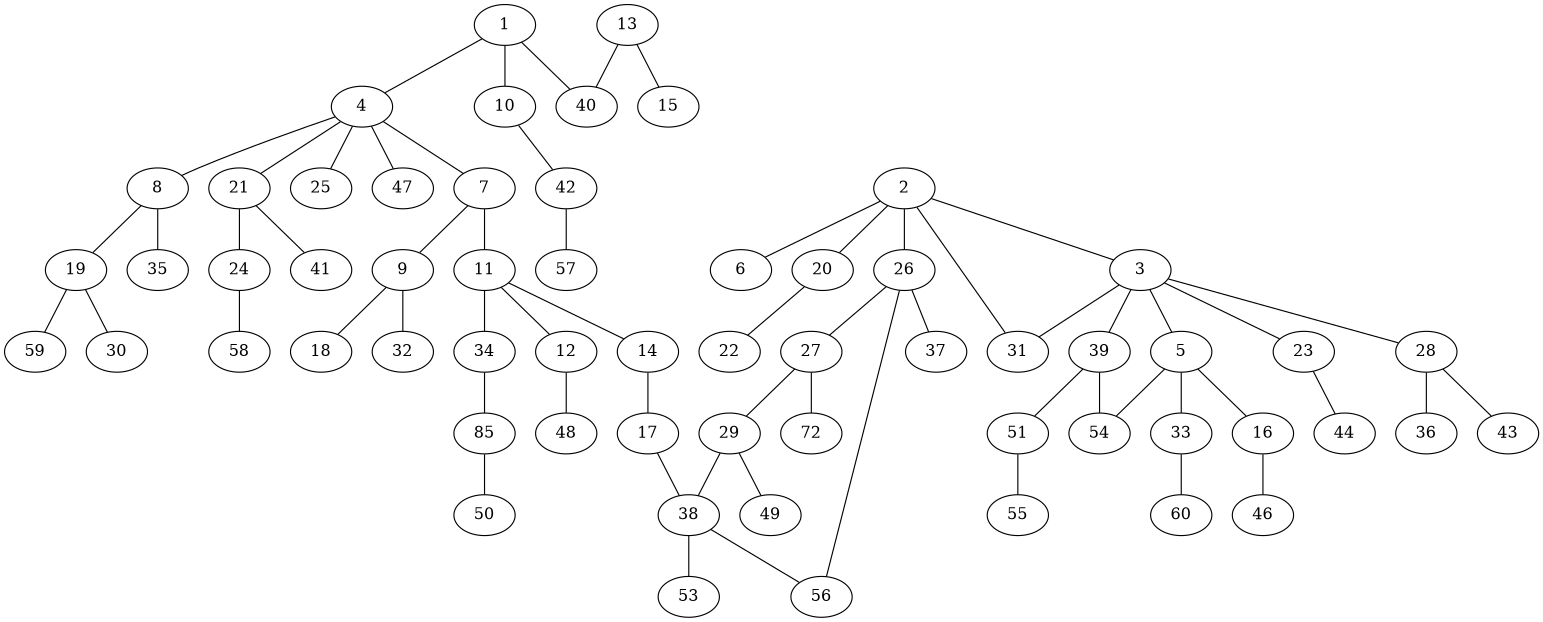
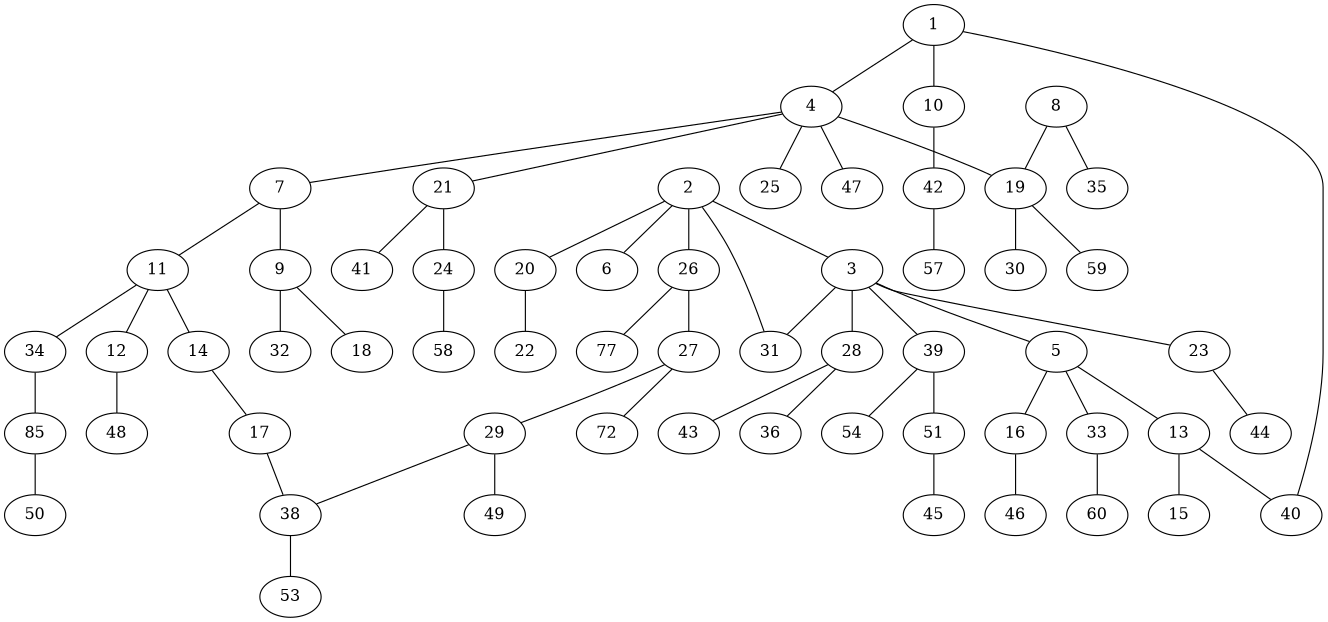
(258, 145) -> (915, 145)
(936, 352) -> (607, 352)
(1141, 392) -> (1118, 393)
(1018, 515) -> (934, 515)
(822, 597) -> none
